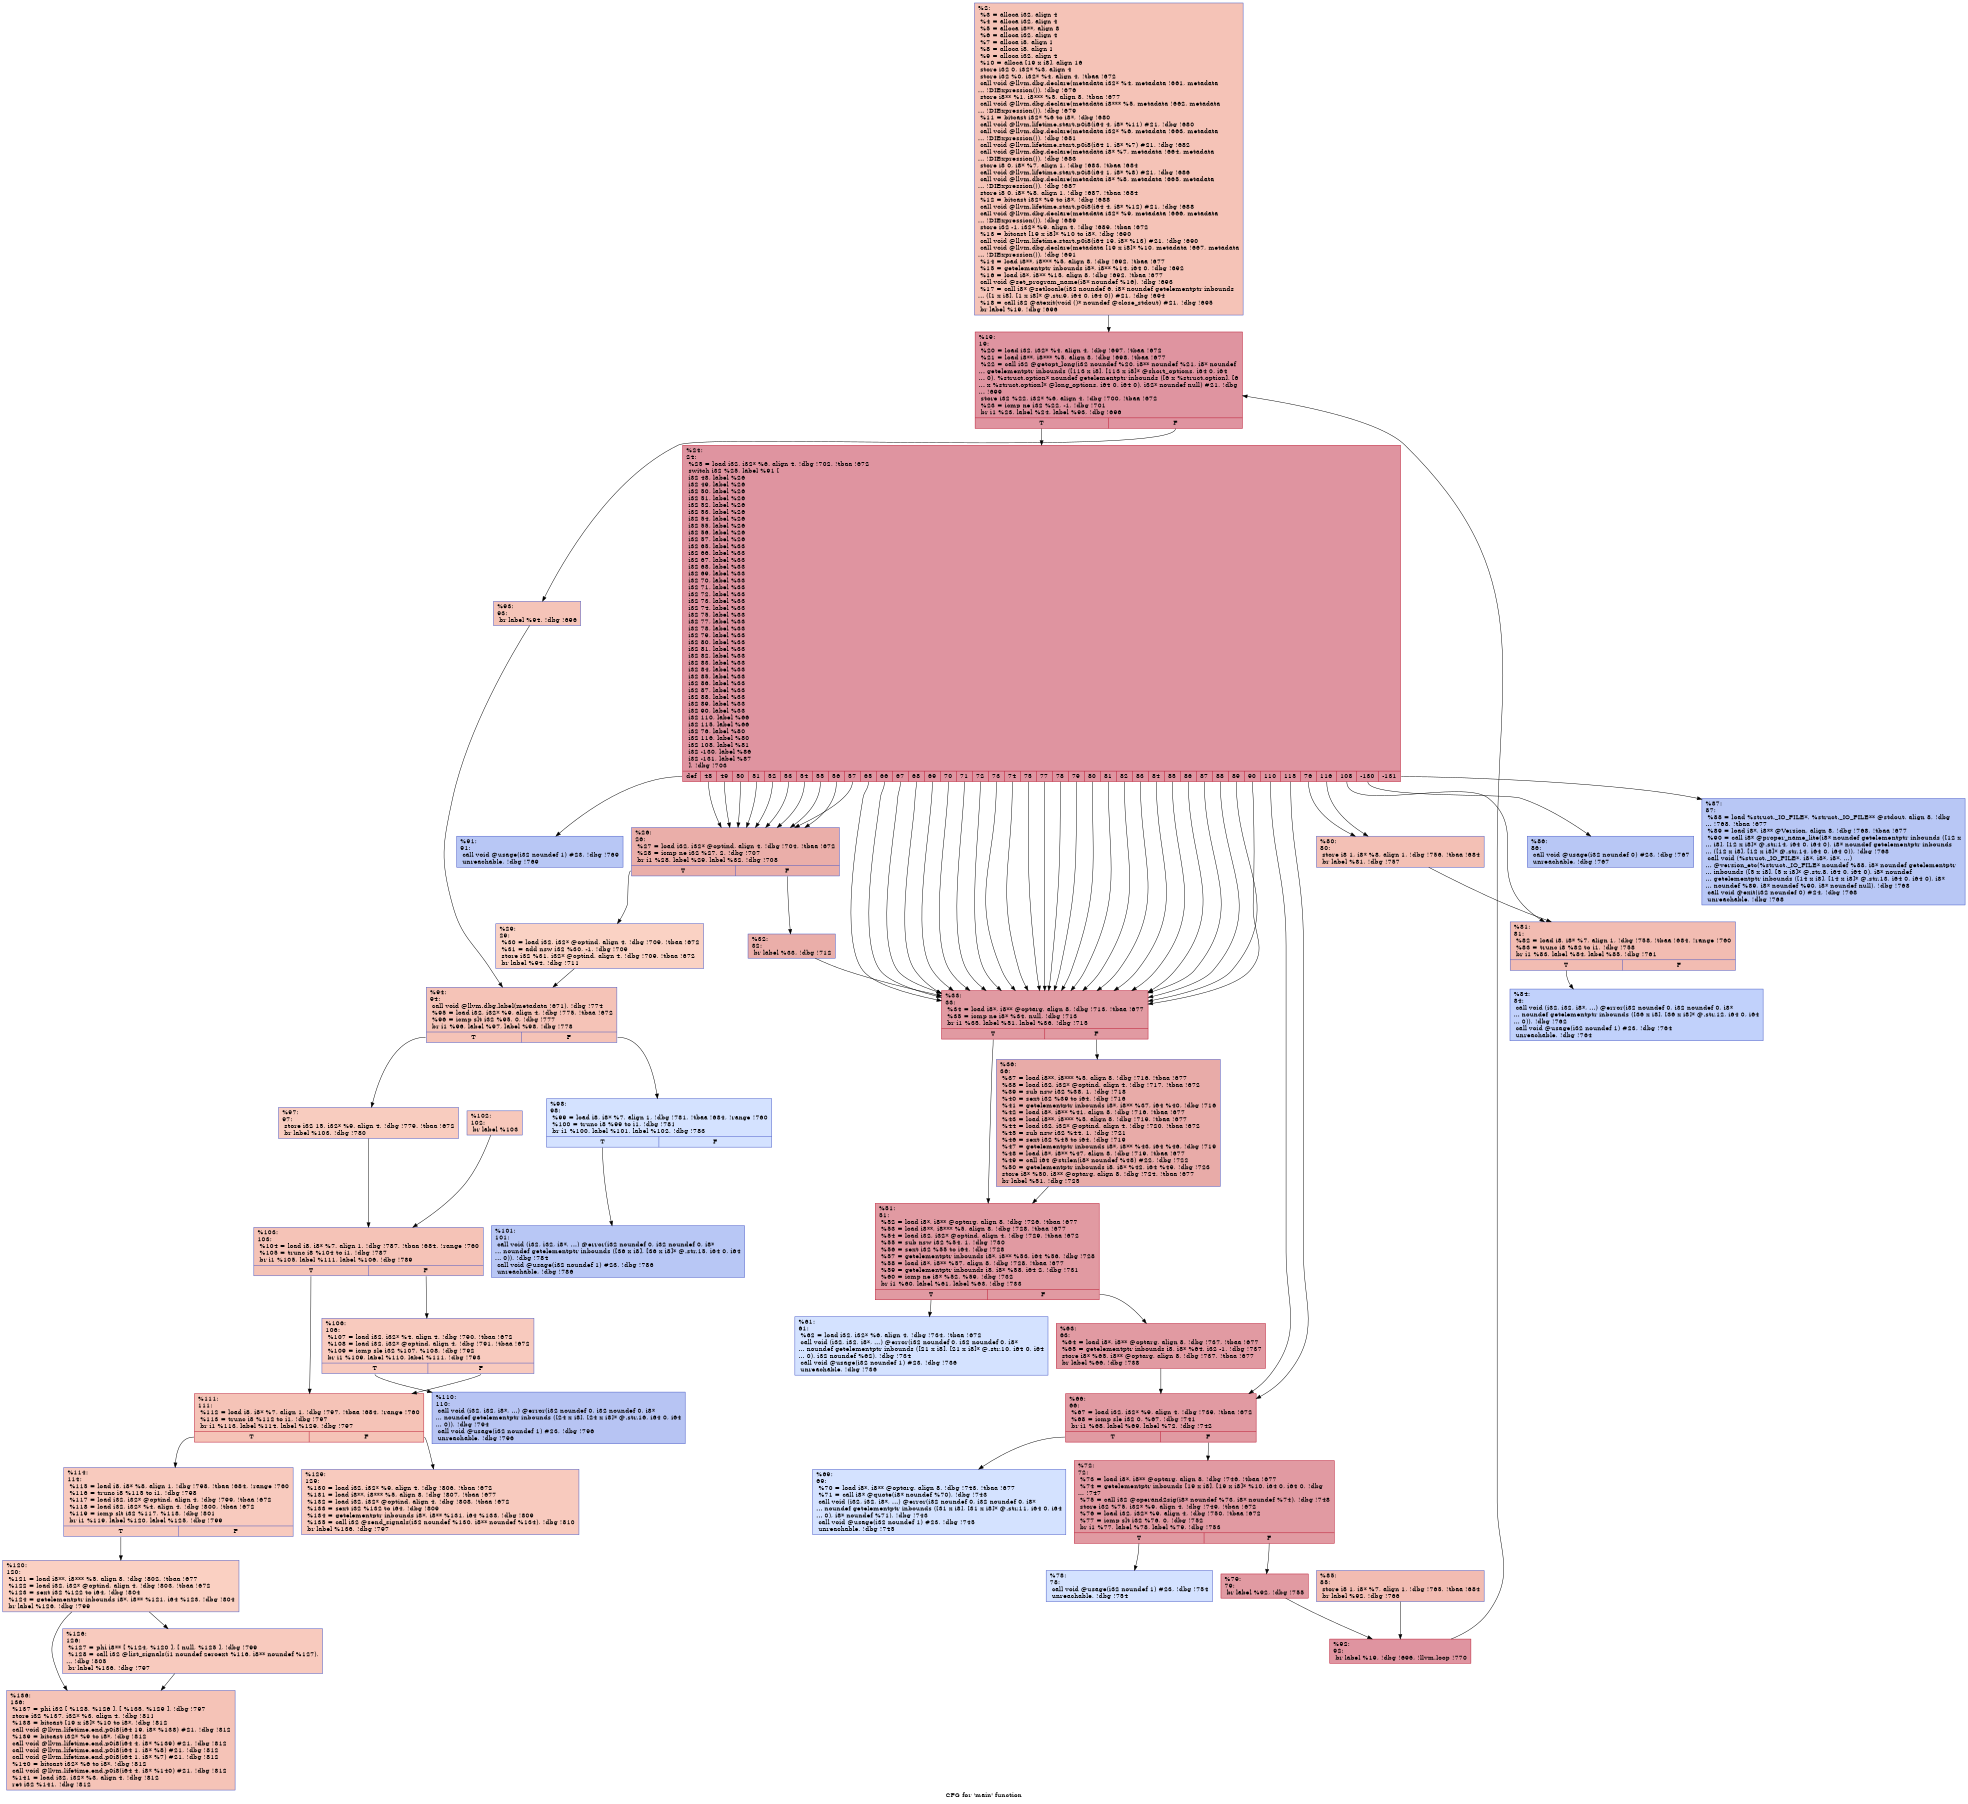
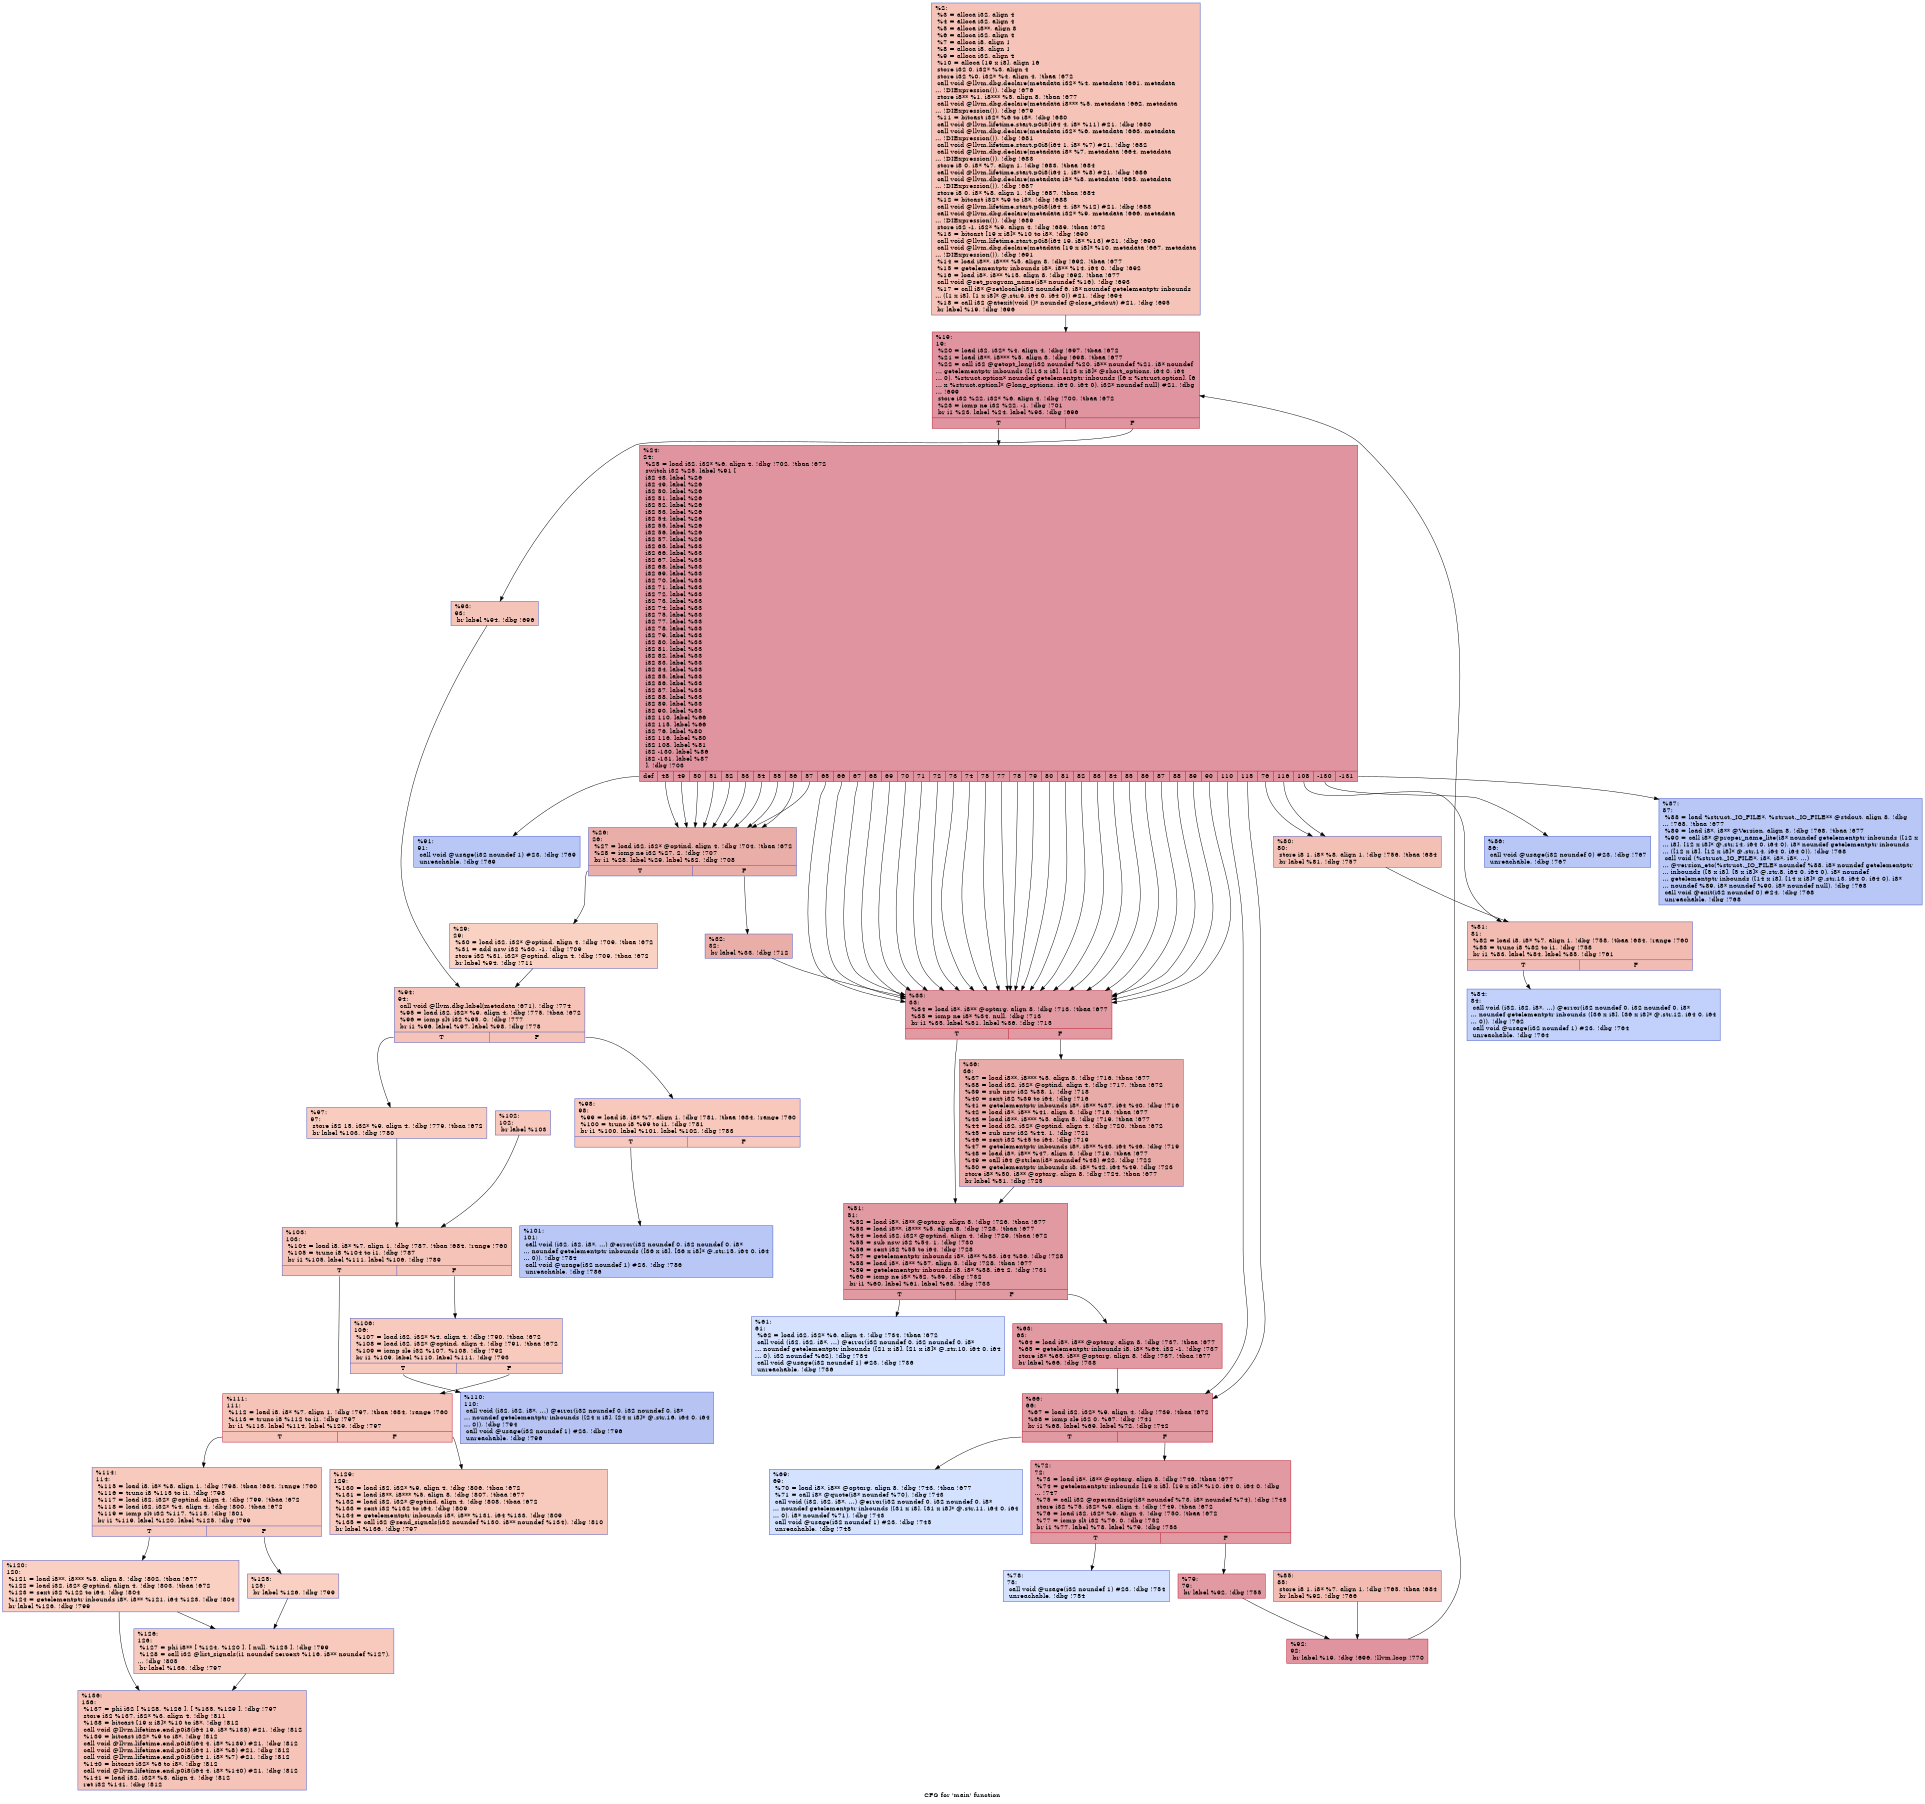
(659, 1123) -> (687, 1123)
none -> (293, 1586)
